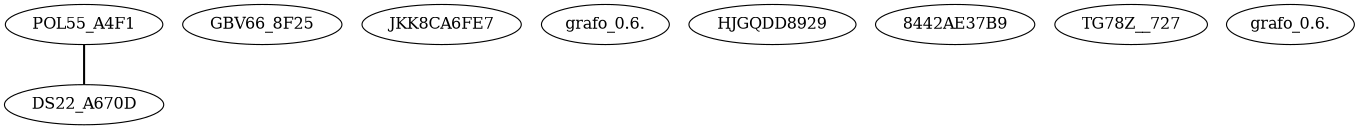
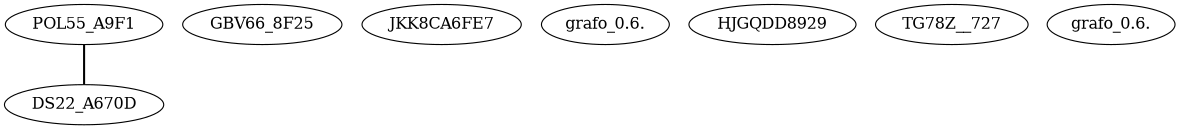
(84, 25) -> (84, 25)
(955, 25) -> none
